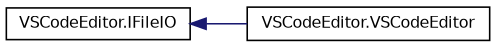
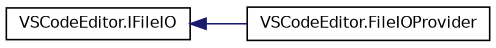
(368, 24) -> (368, 24)
